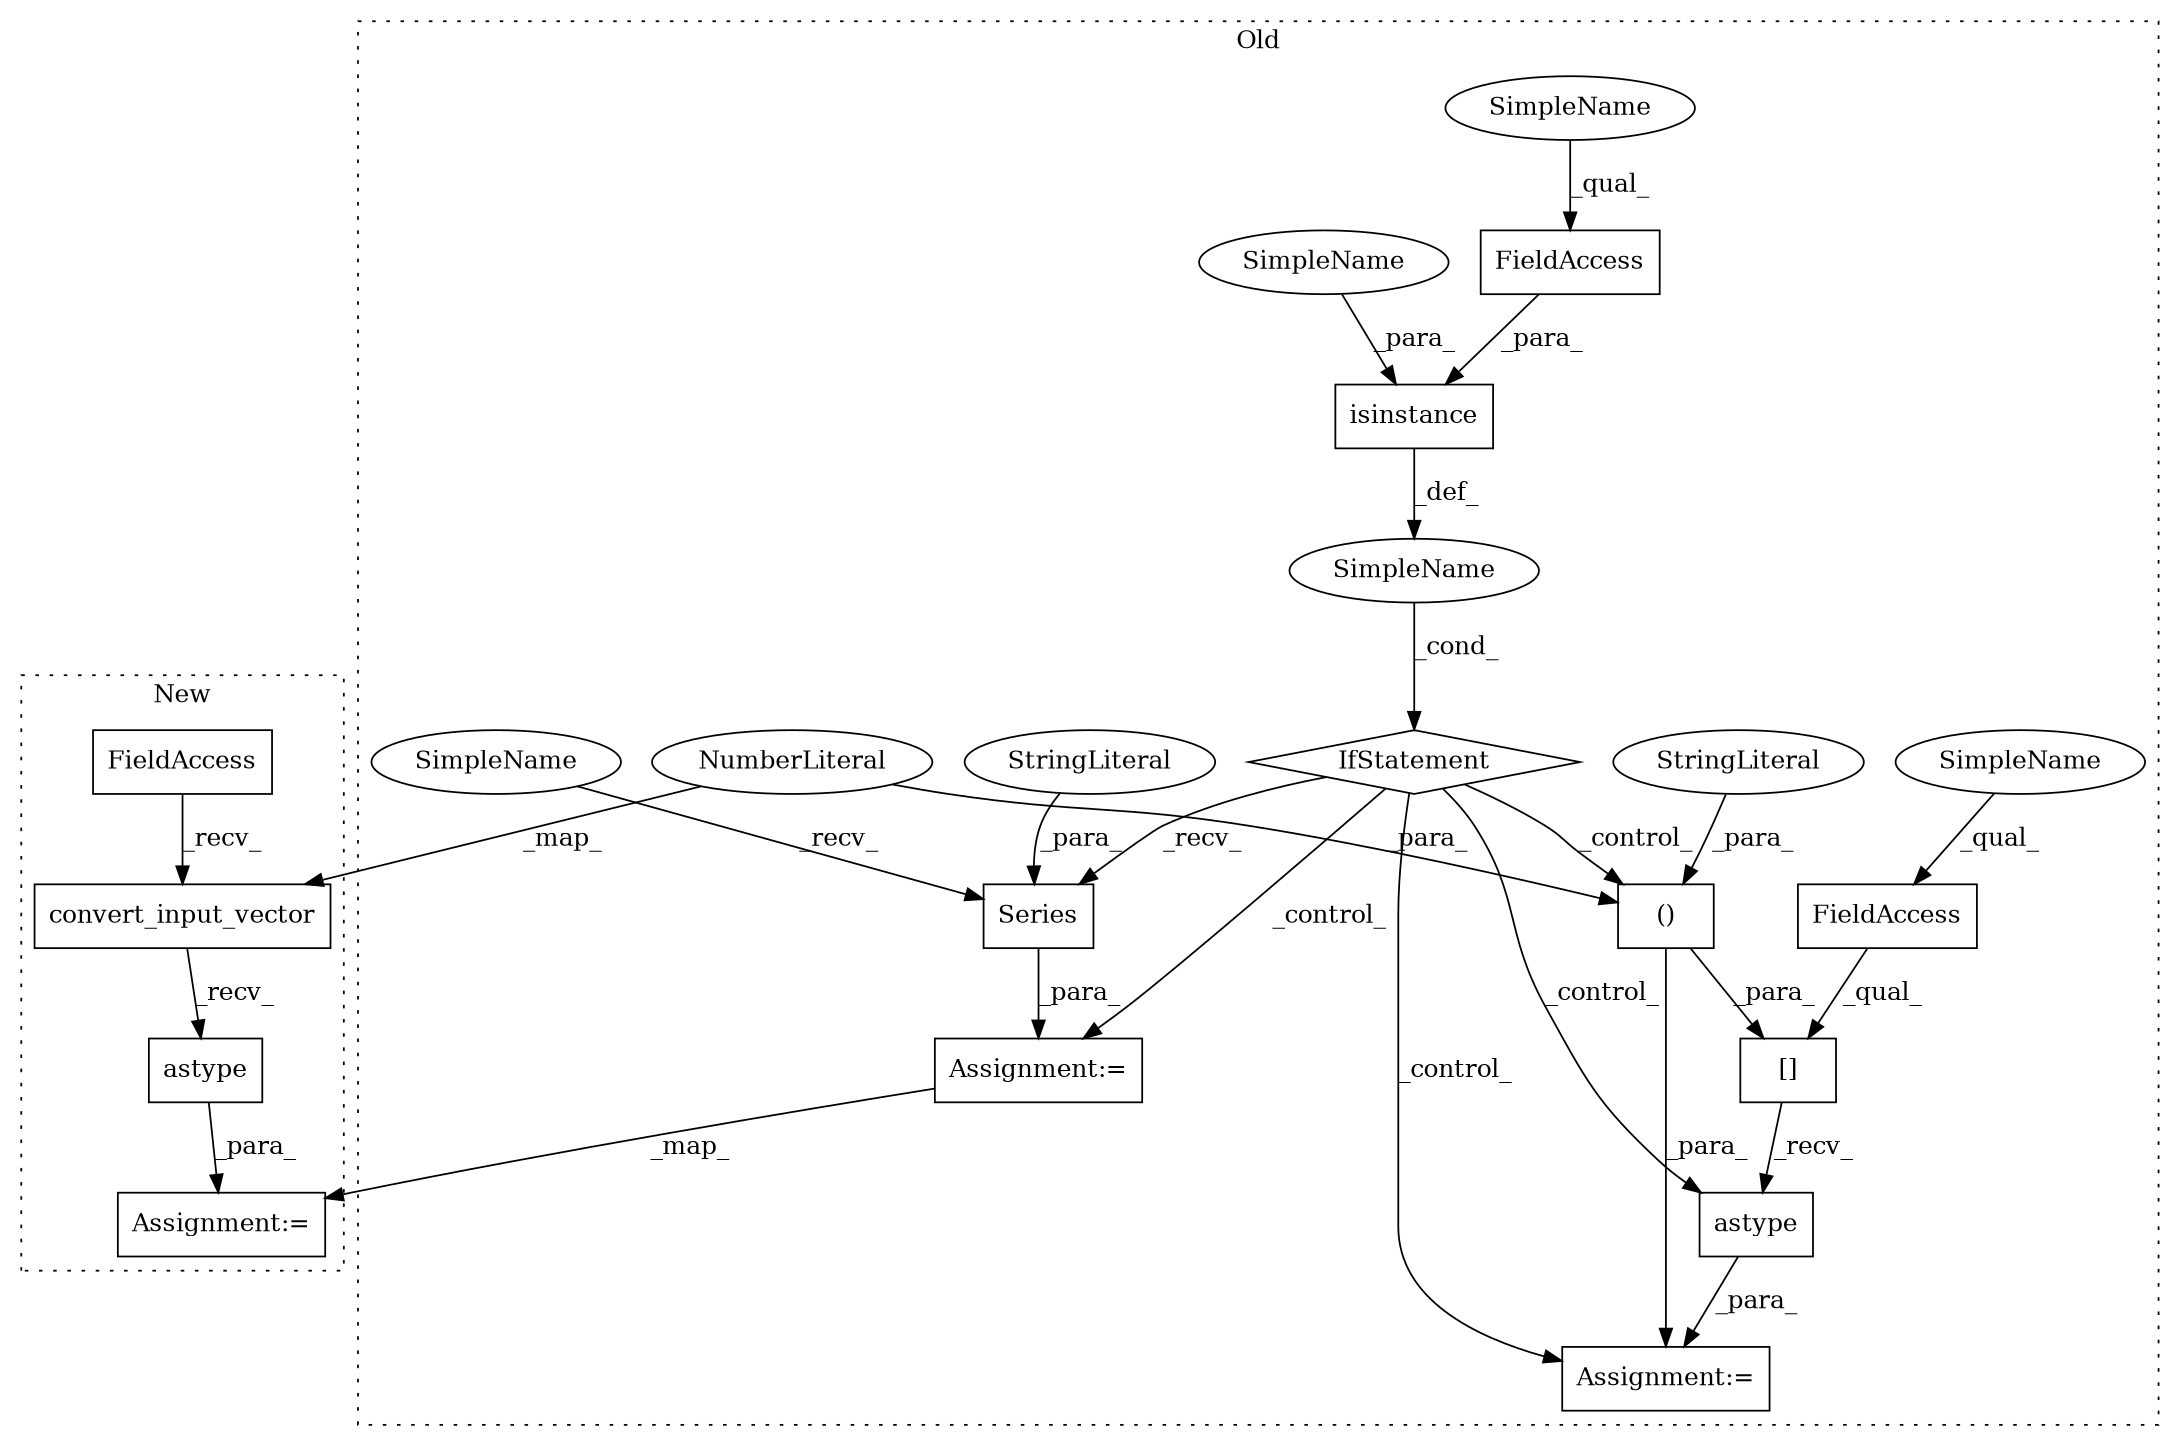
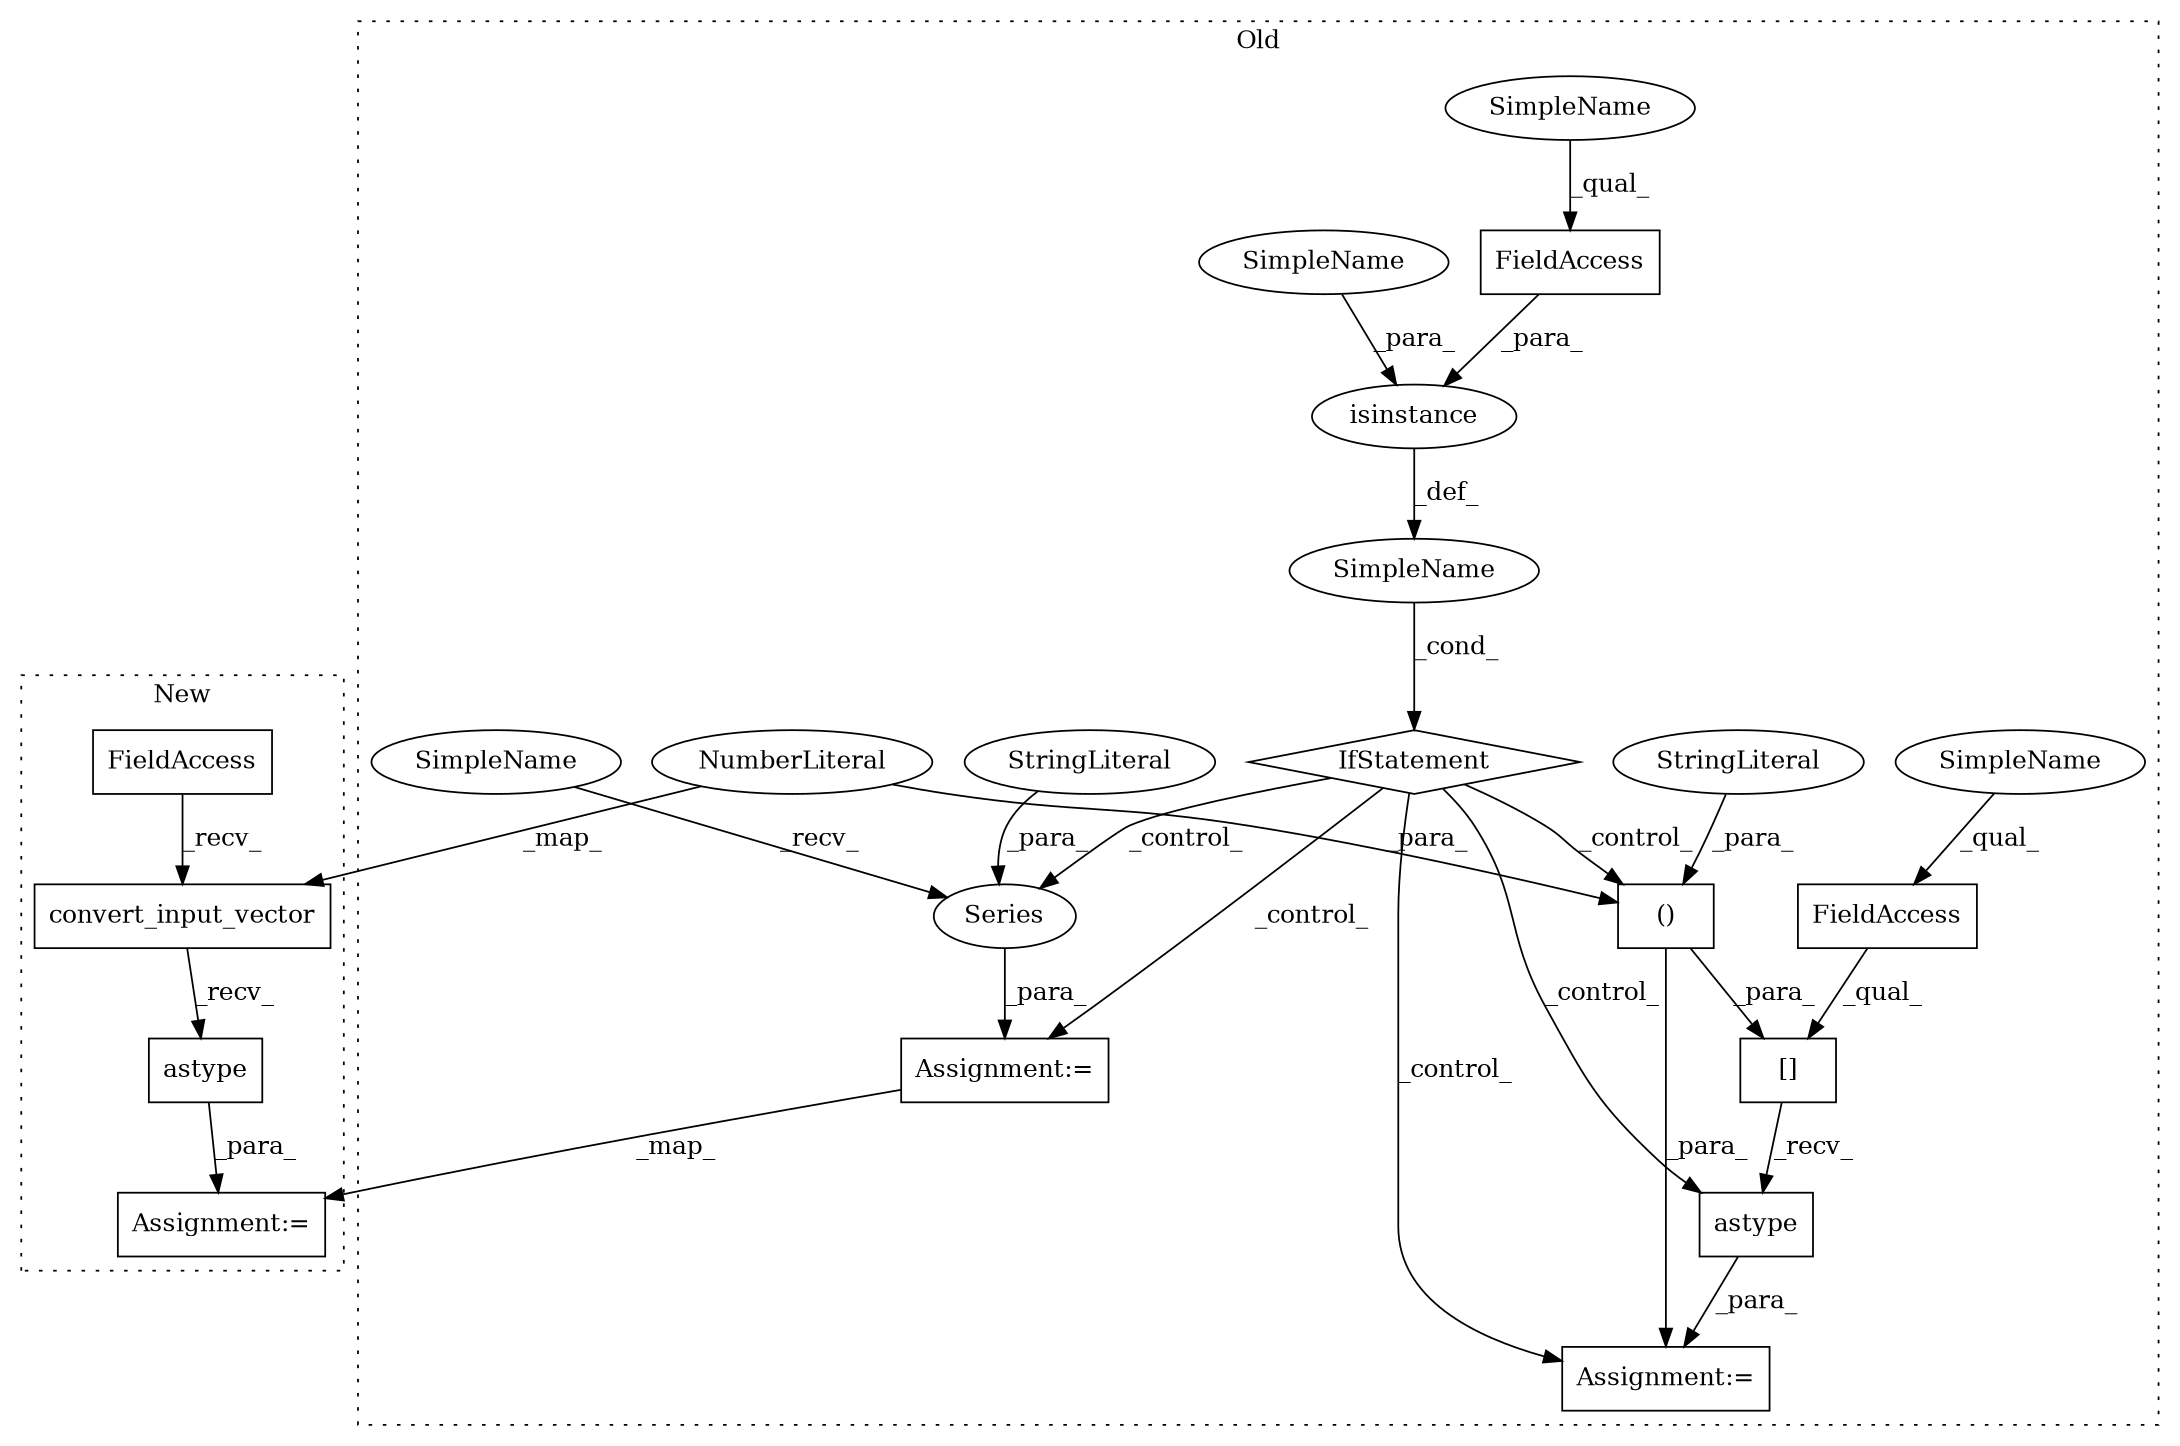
(1414, 416) -> (1414, 416)
(1202, 839) -> (1186, 839)
(1039, 916) -> (1005, 916)
